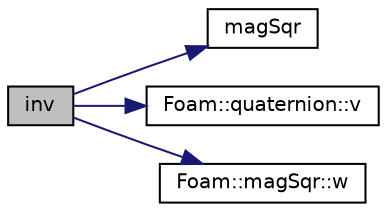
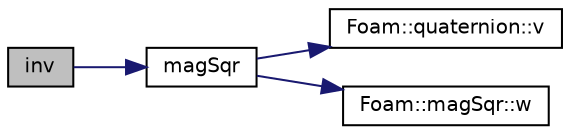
(99, 106) -> (283, 54)
(128, 138) -> (290, 81)
